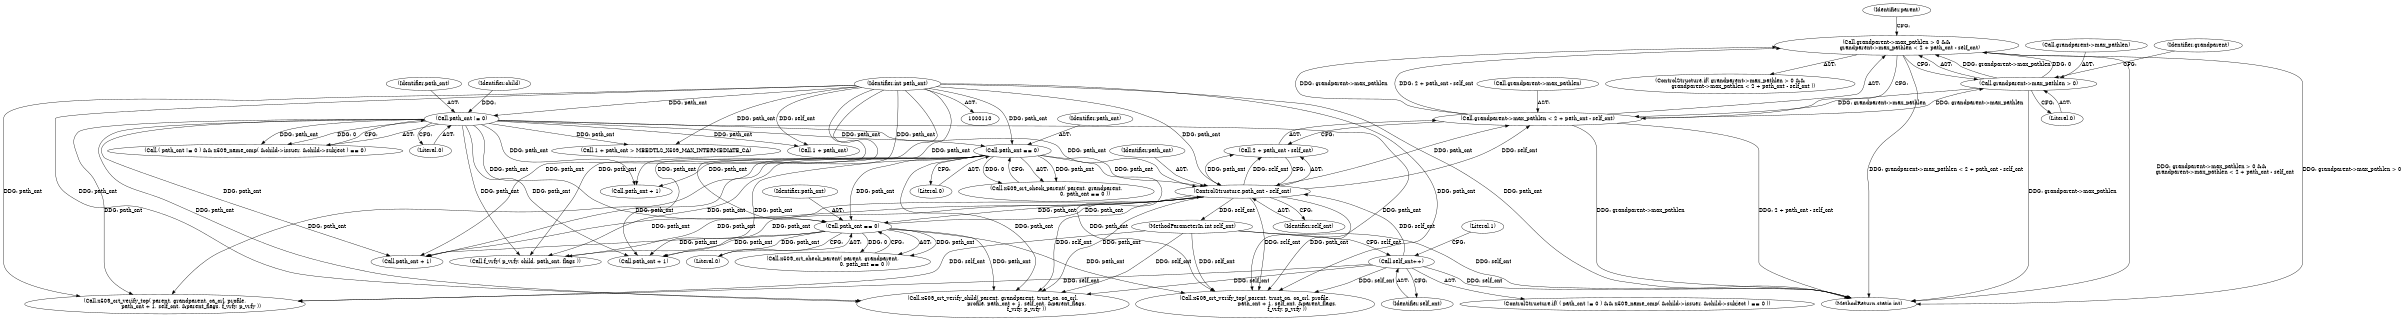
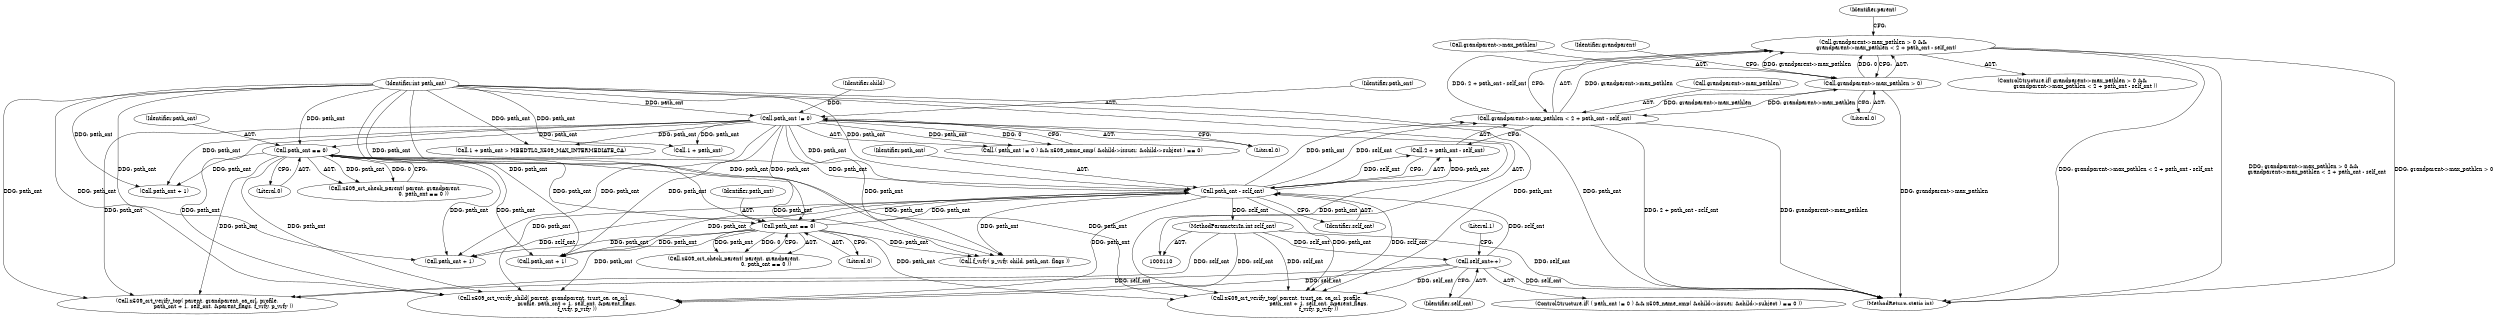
(797, 119) -> (556, 119)
(1243, 192) -> (1233, 192)
none -> (1176, 239)
(1384, 243) -> (1312, 243)
